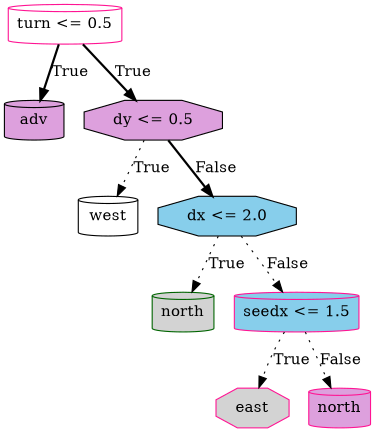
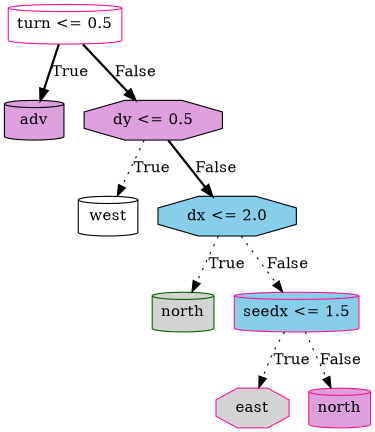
(133, 72) -> (136, 72)
